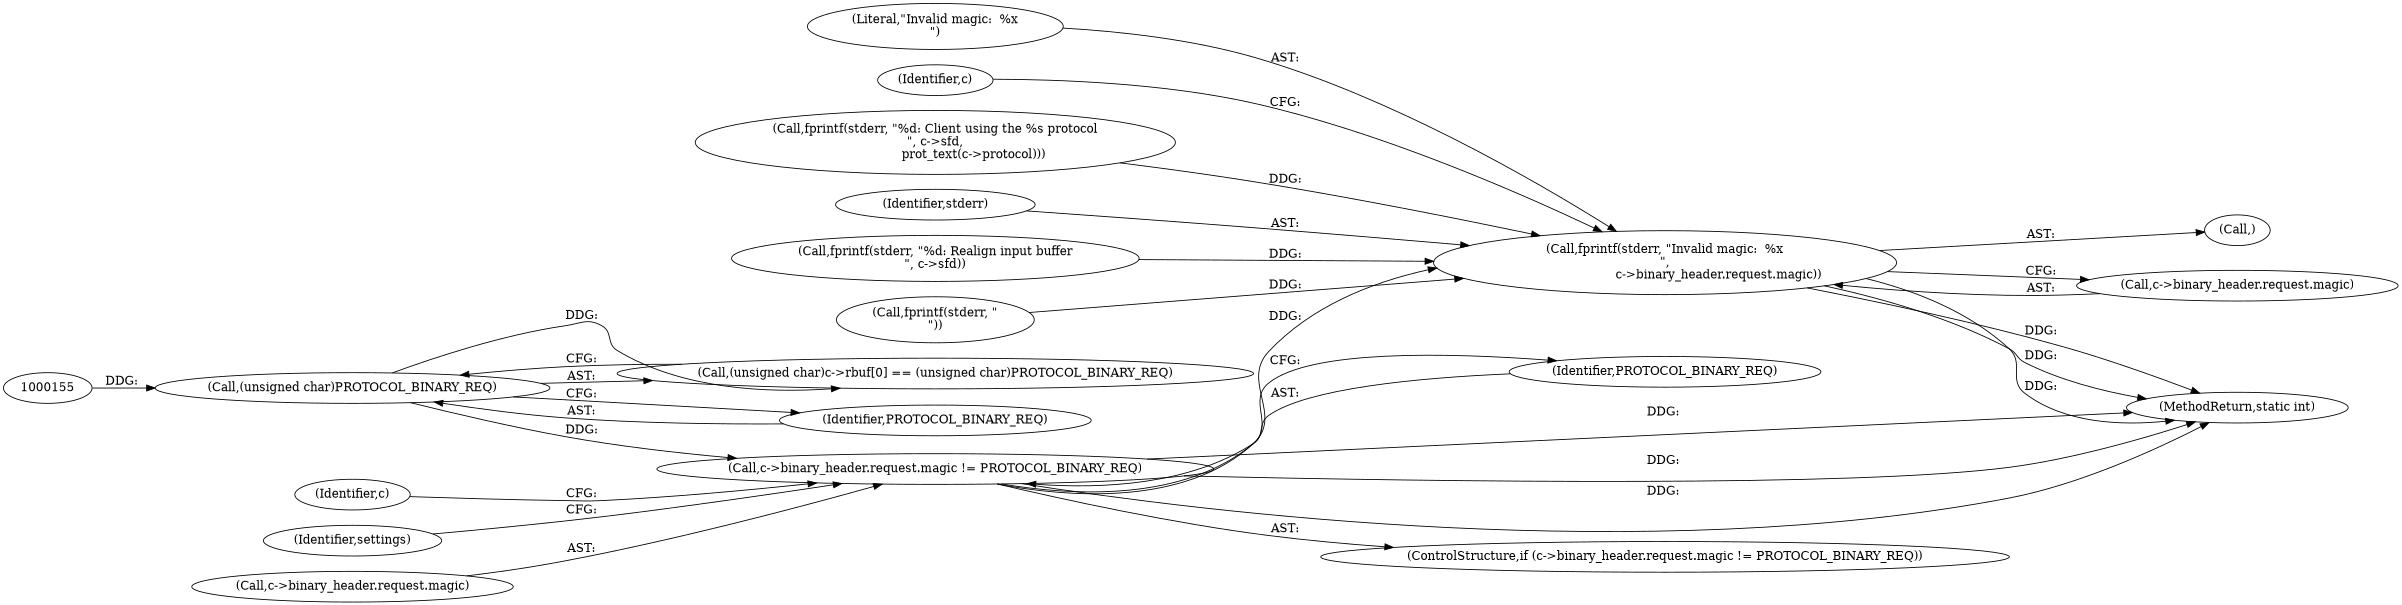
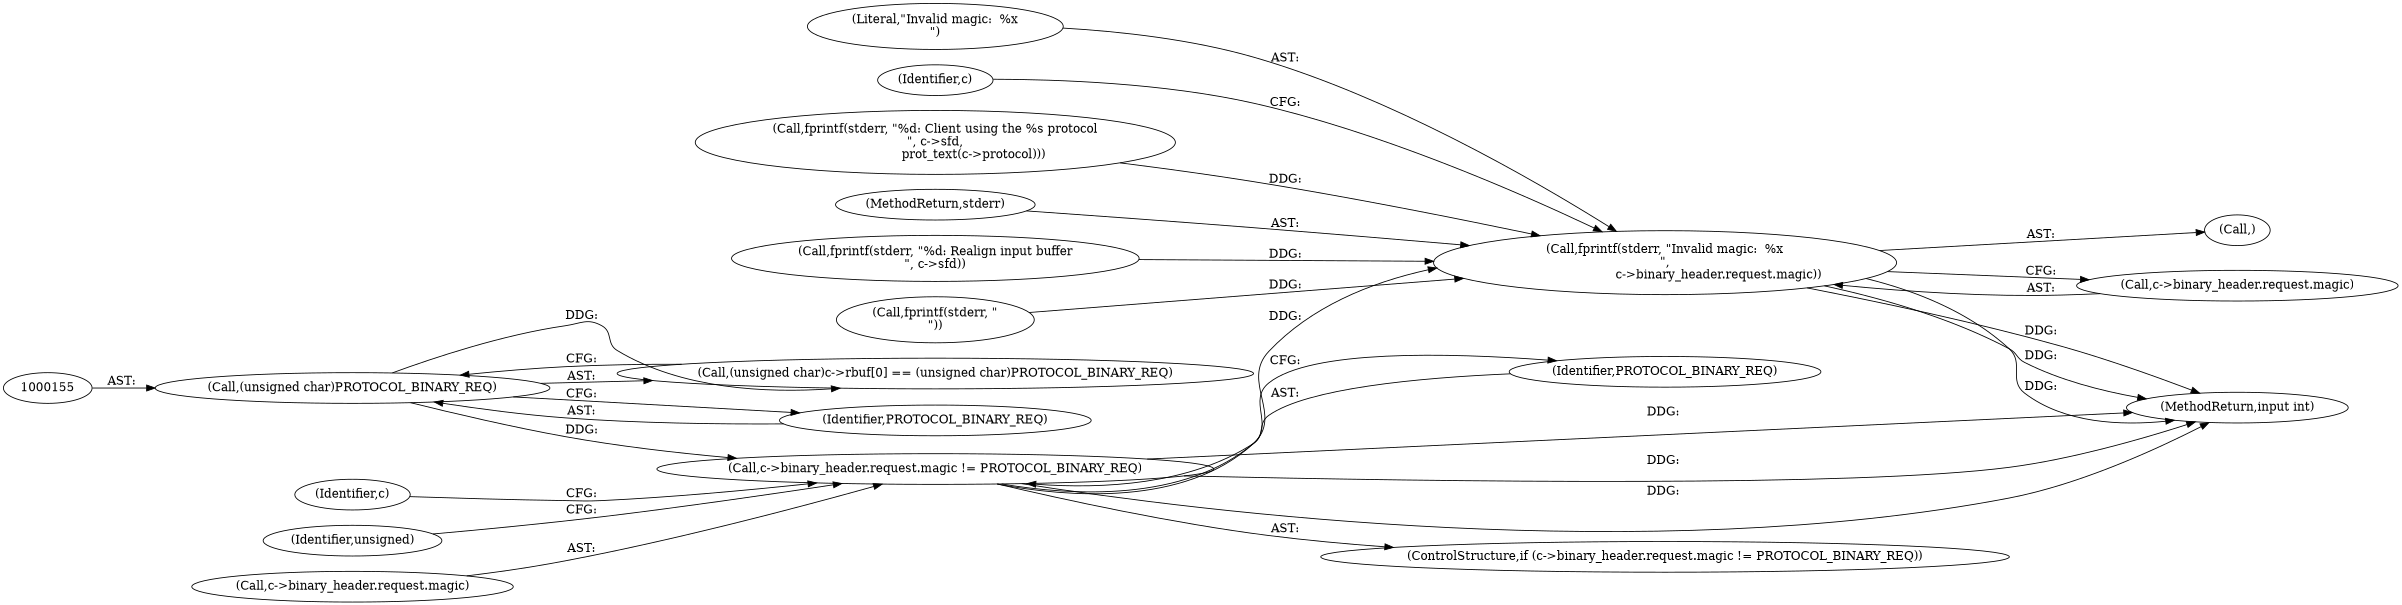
(935, 205) -> (935, 205)
(124, 382) -> (124, 382)
(2237, 408) -> (2237, 408)
(353, 541) -> (353, 541)
